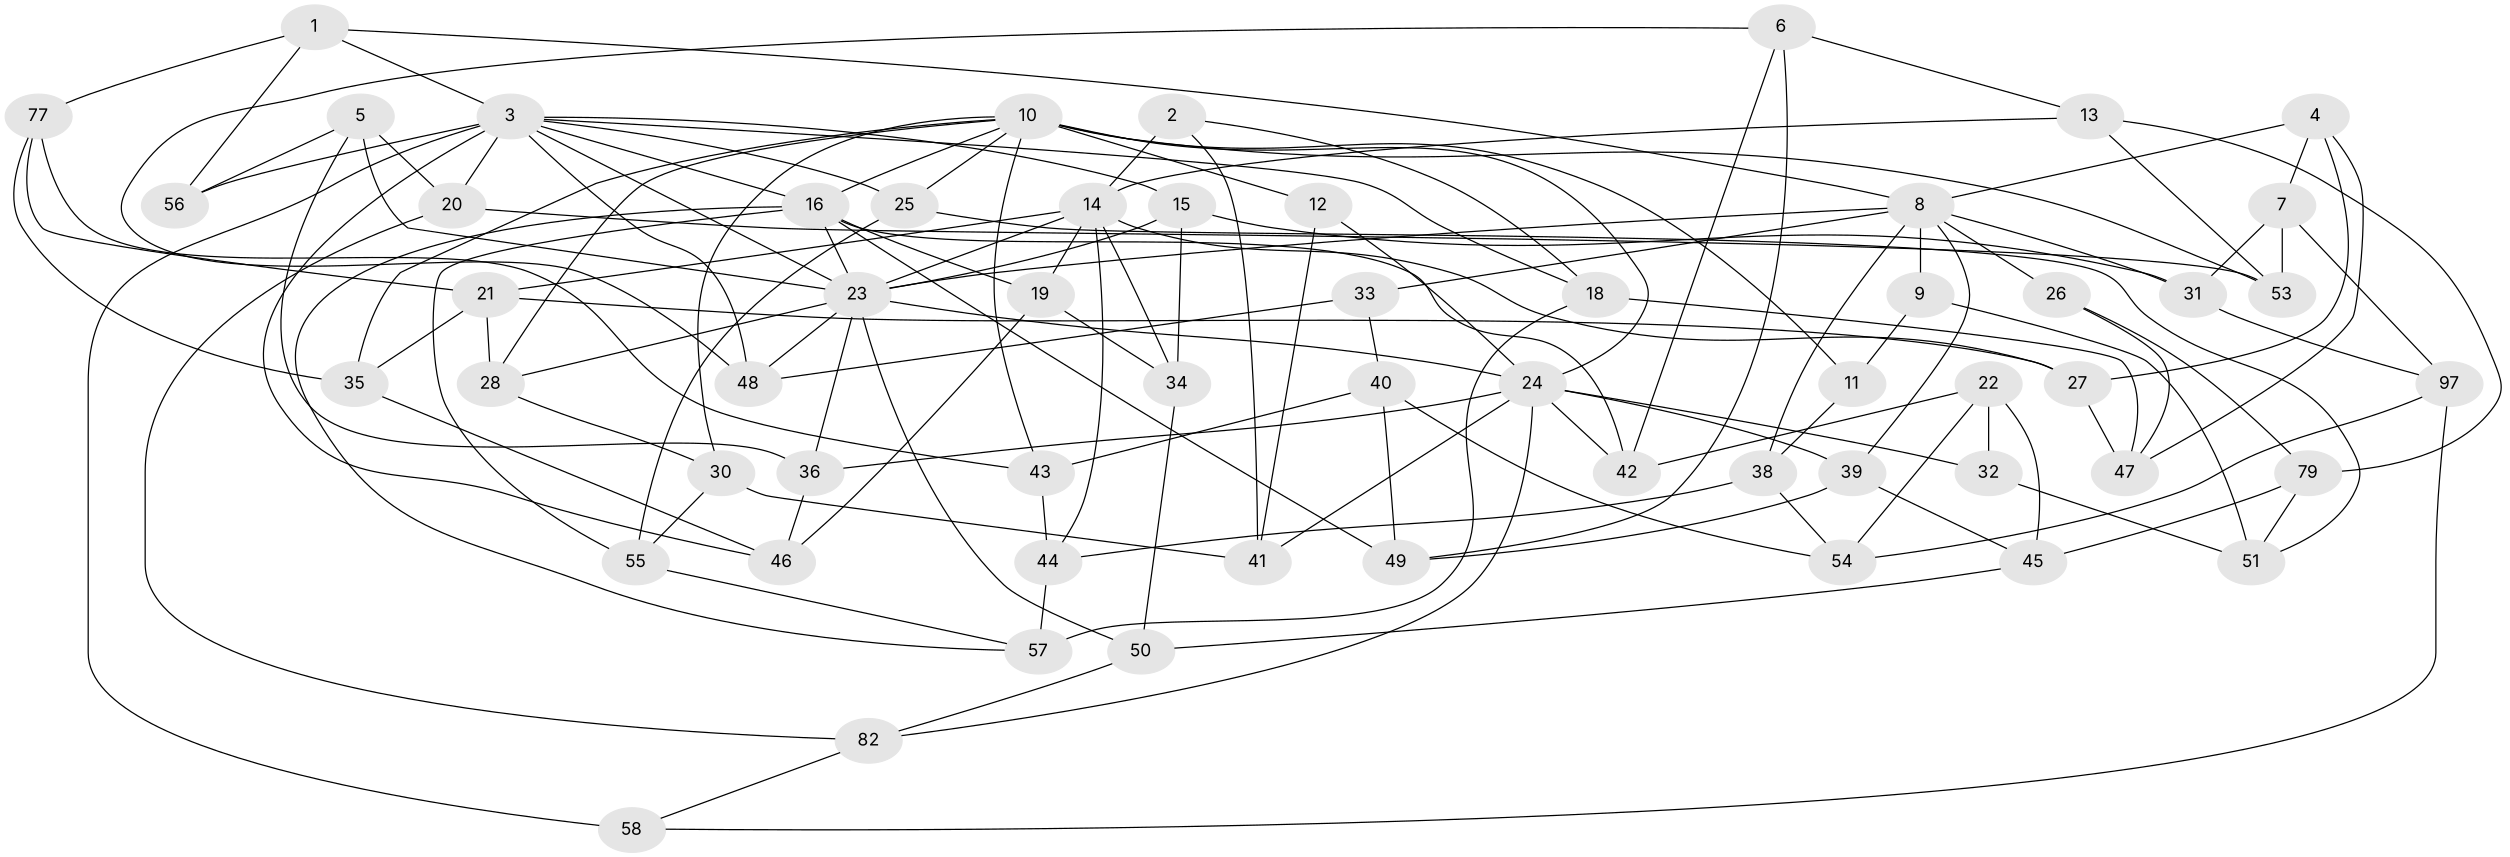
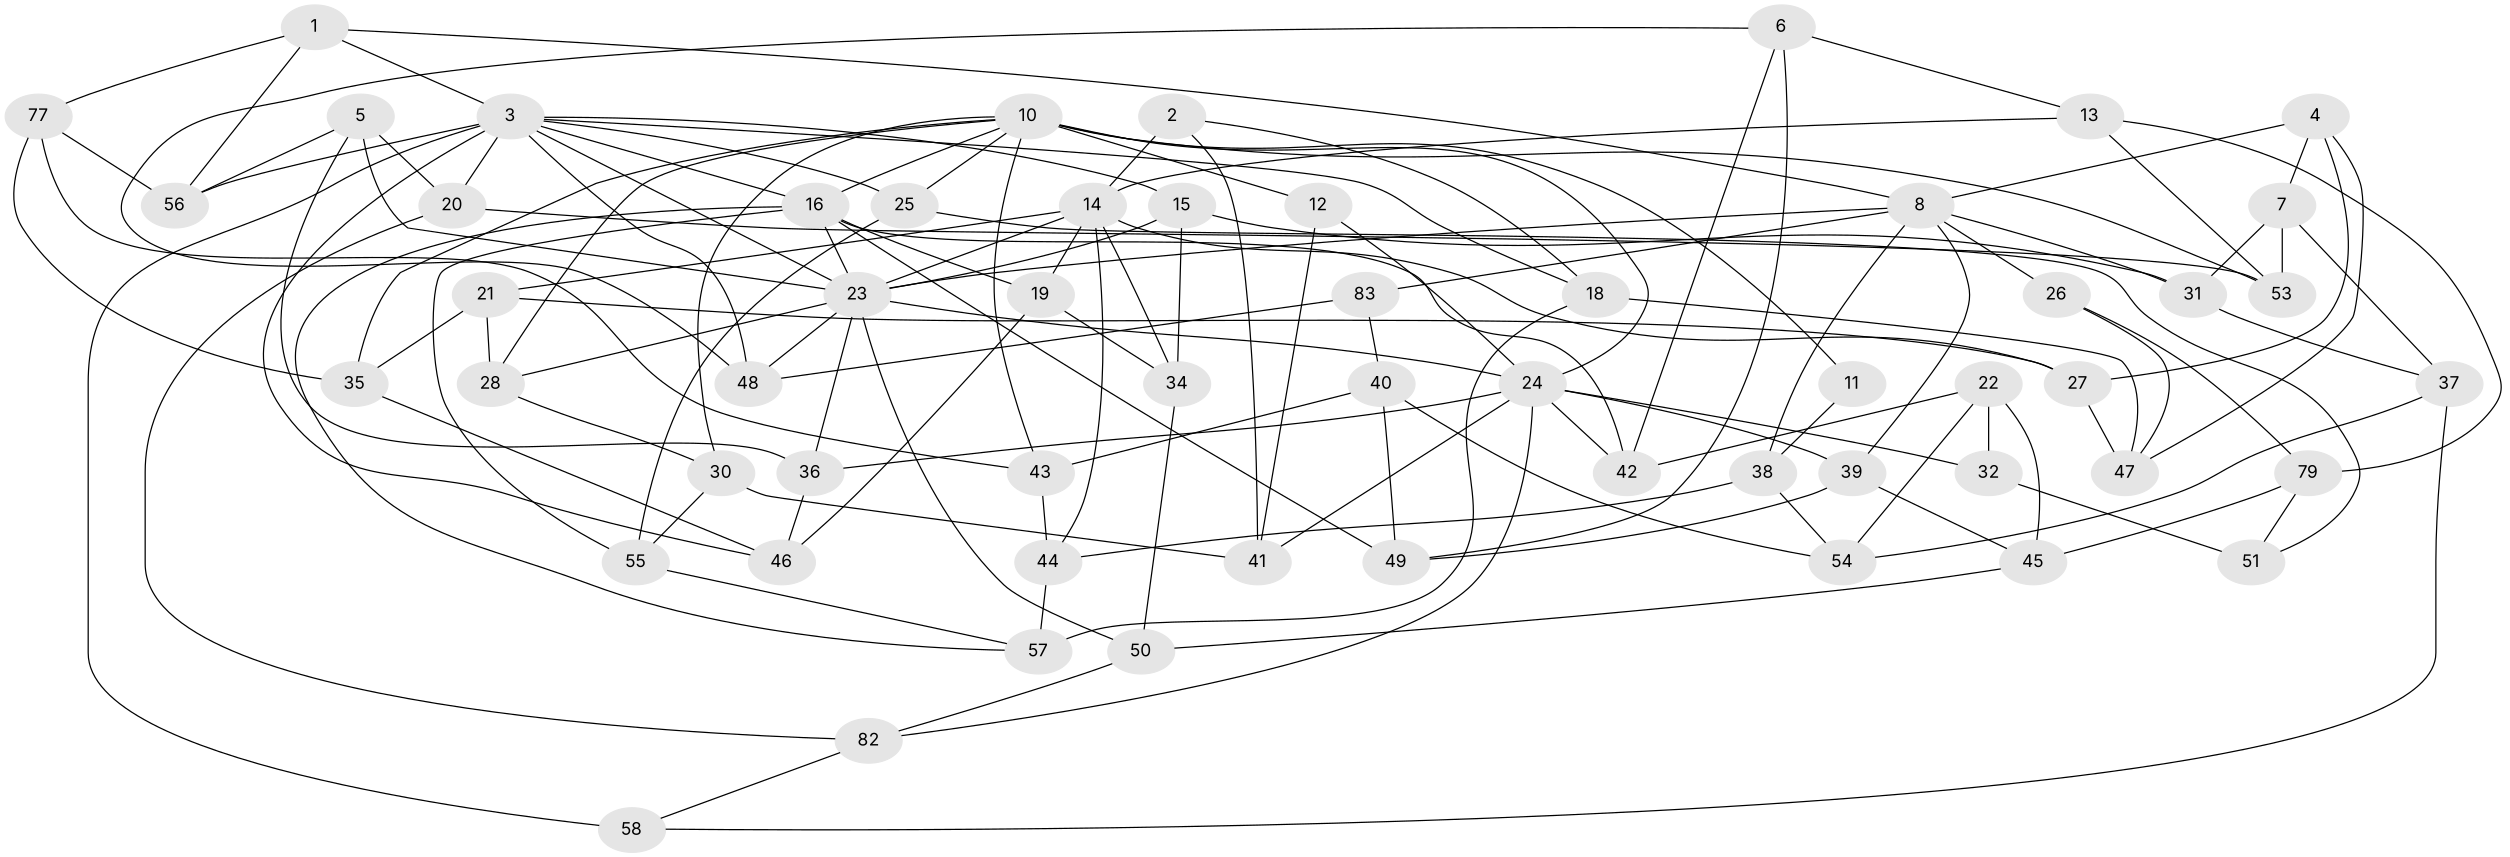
(100, 243) -> (107, 161)
(1366, 295) -> (1366, 295)
(1921, 295) -> none
(2450, 384) -> (2450, 384)
